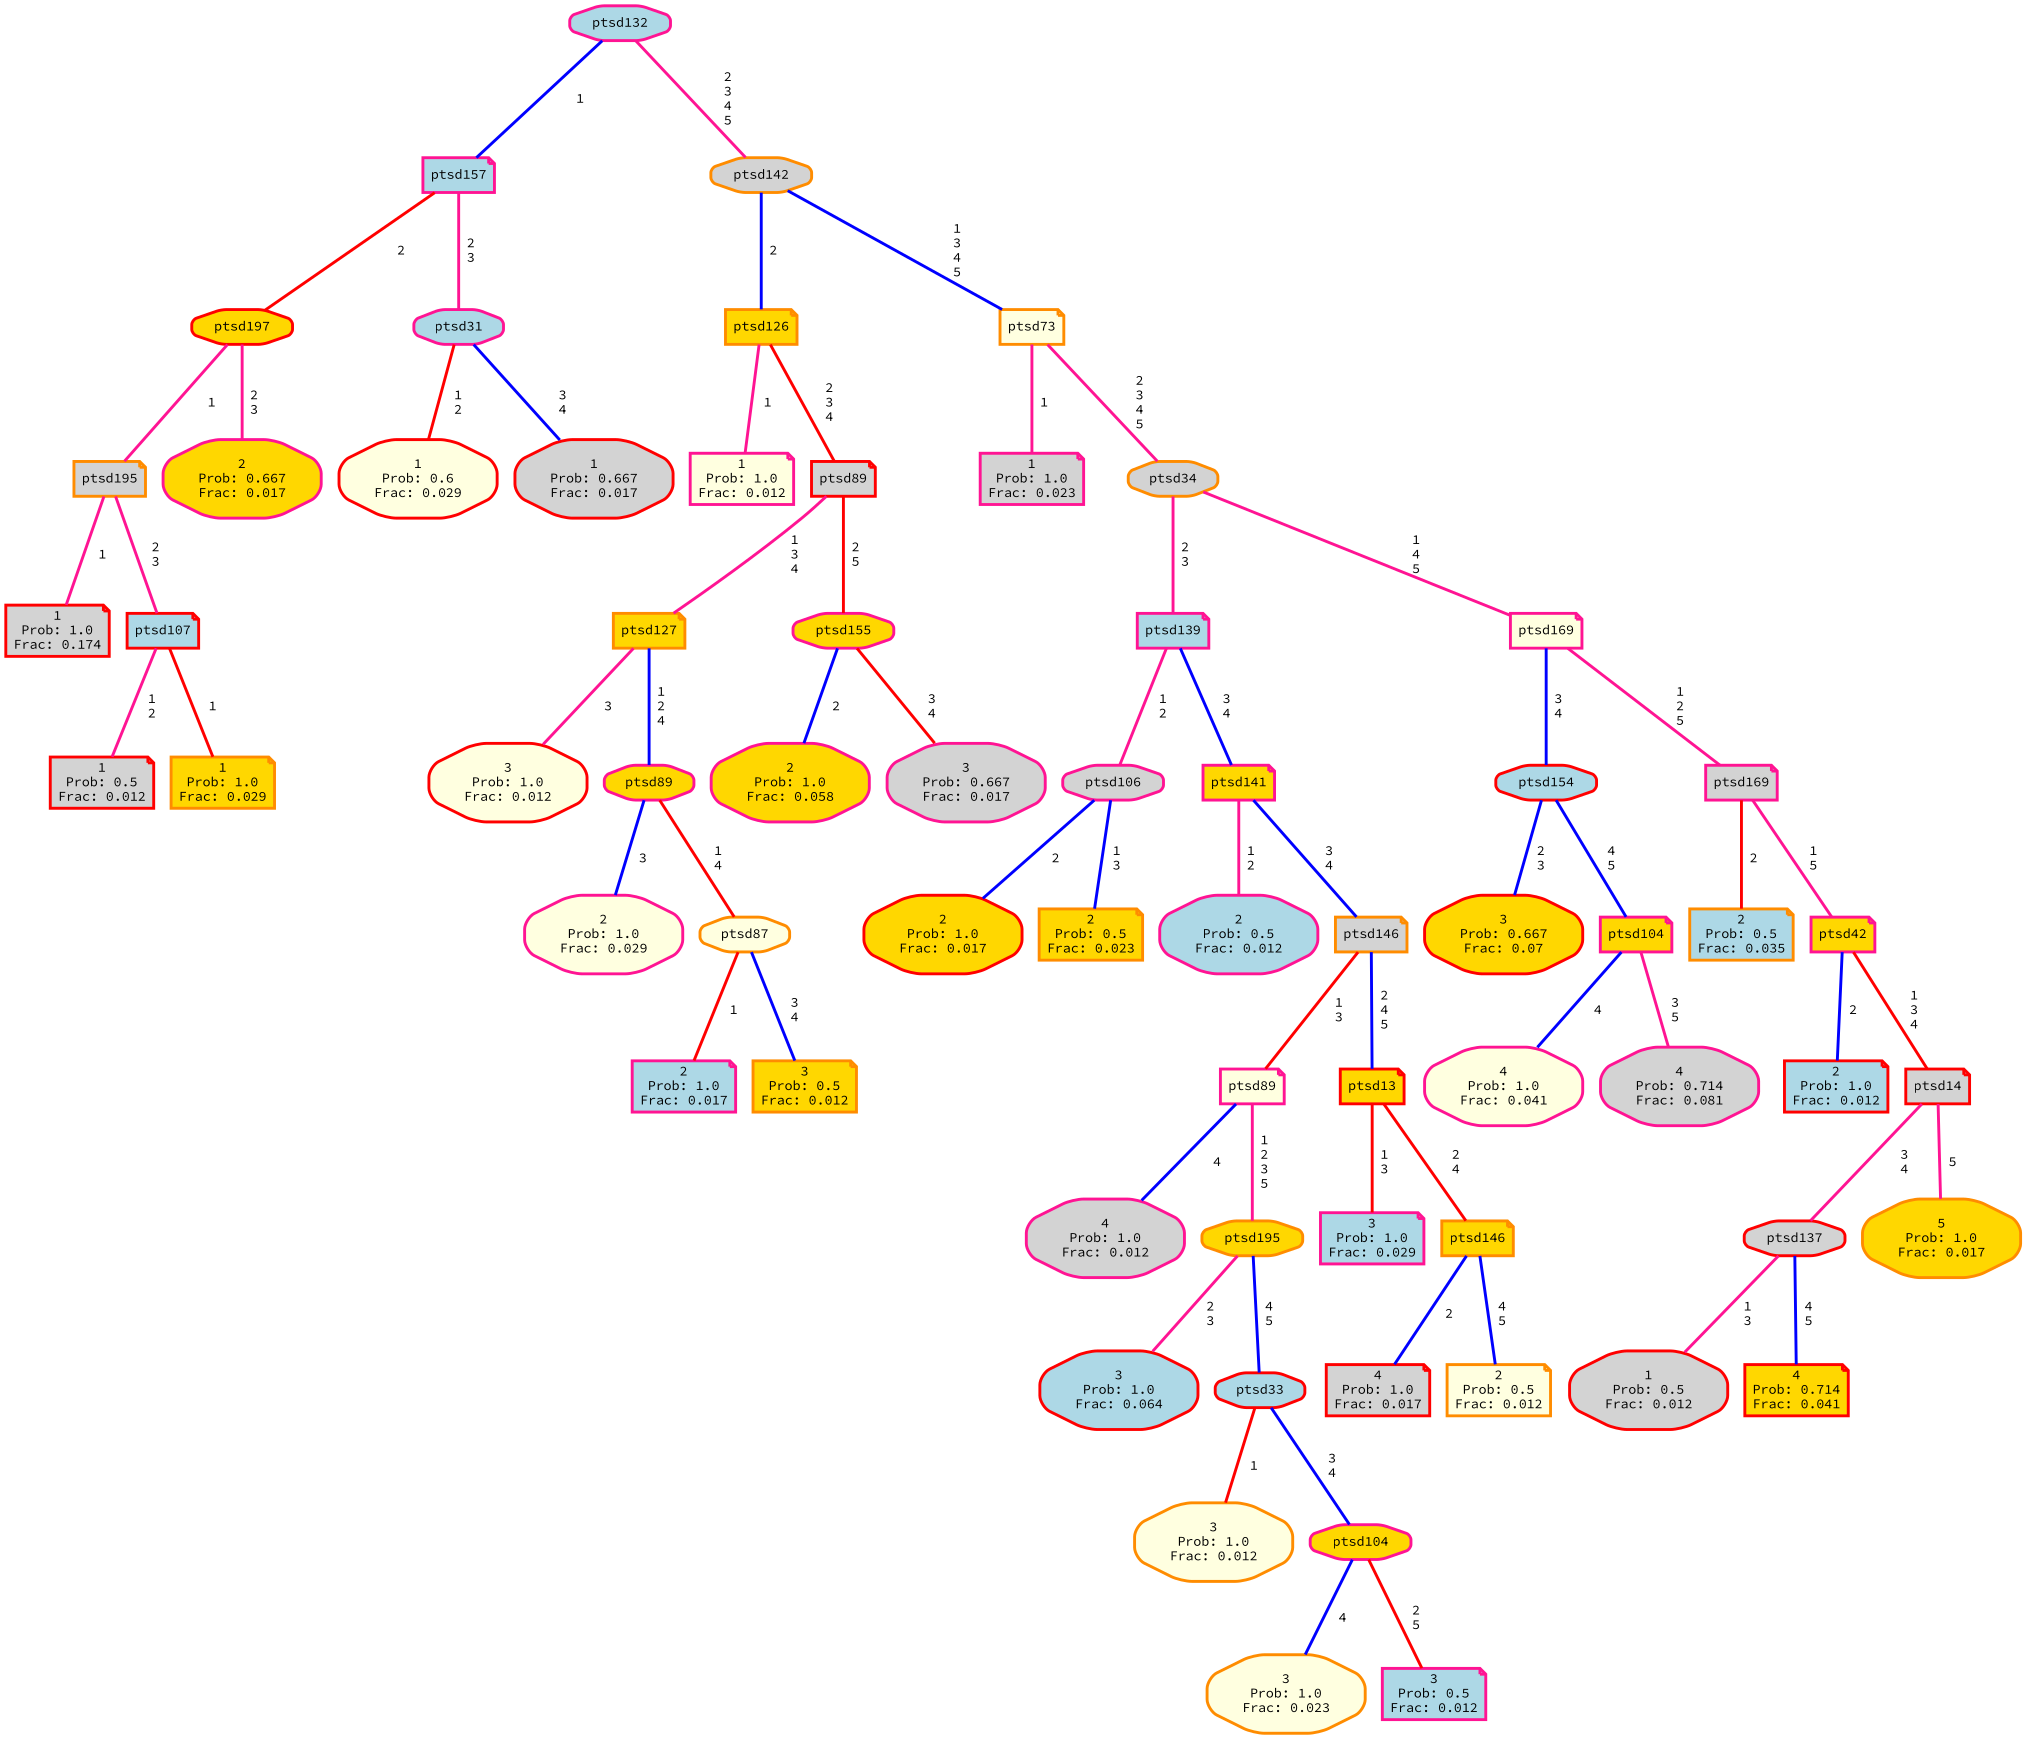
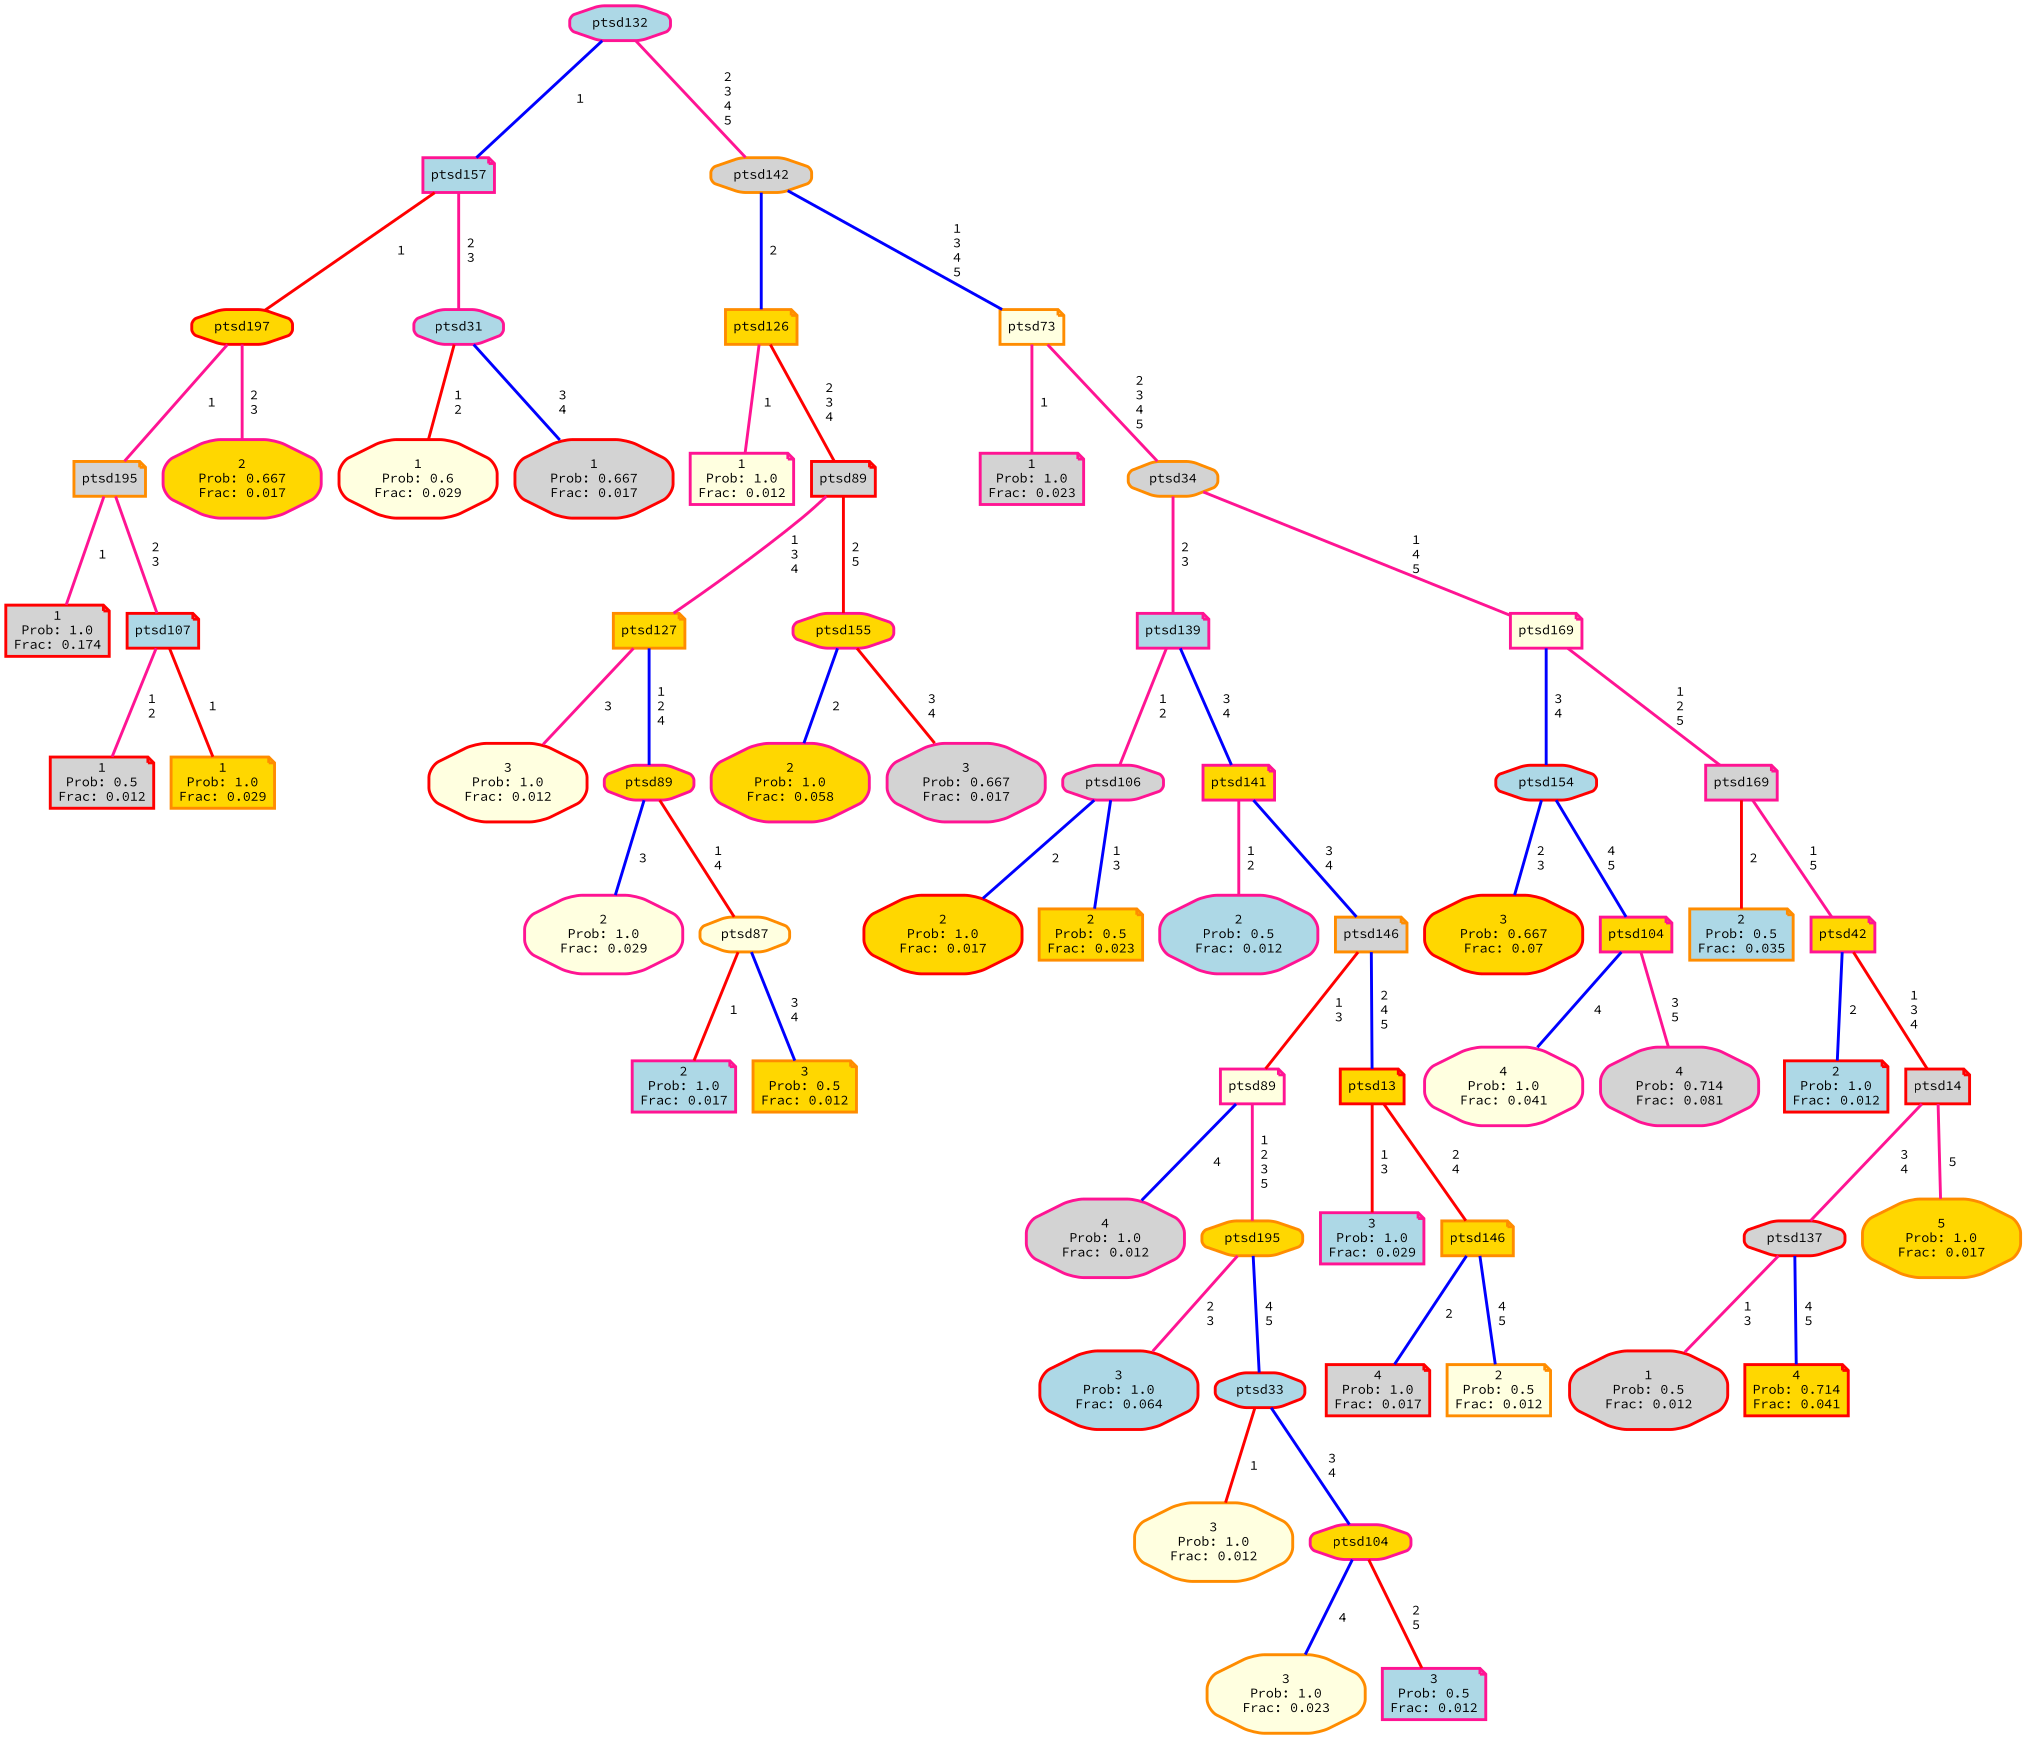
(397, 251) -> (397, 251)
